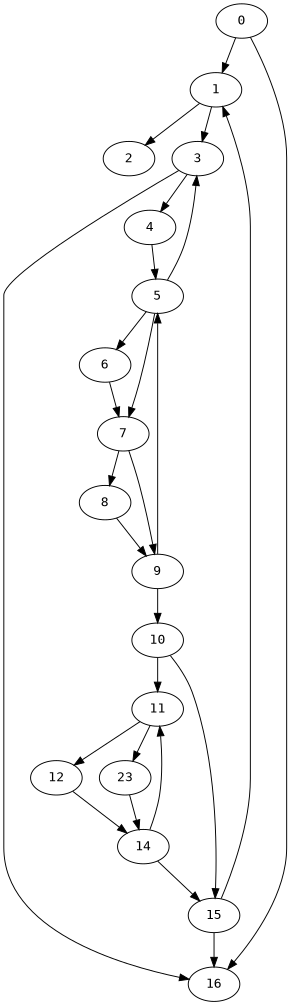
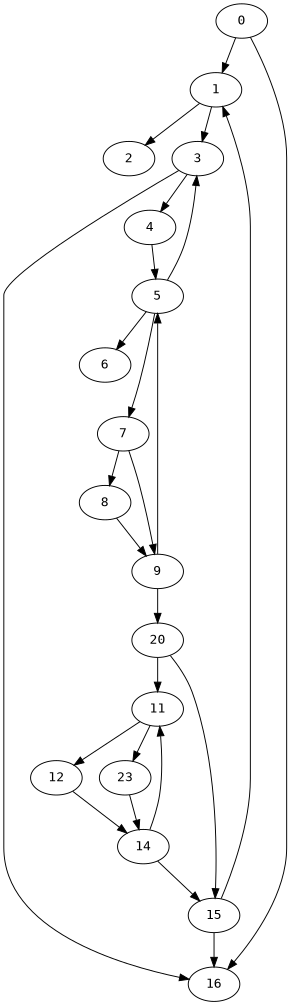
(113, 395) -> none
(158, 640) -> (158, 640)
